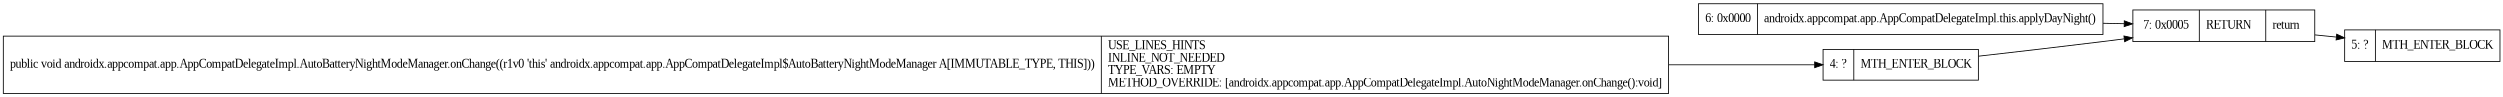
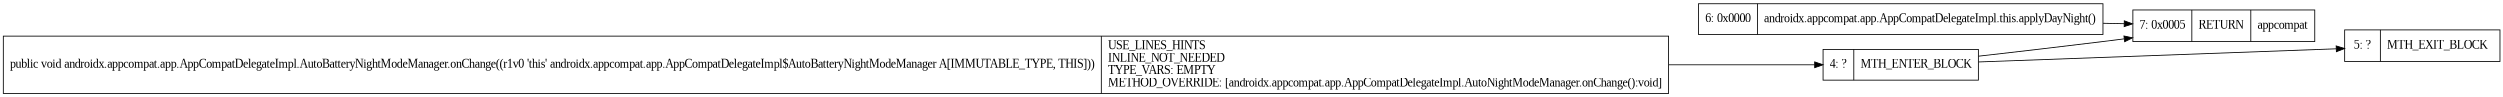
(2286, 25) -> (2283, 25)
(2326, 36) -> (2157, 55)
(2438, 45) -> (2437, 45)
